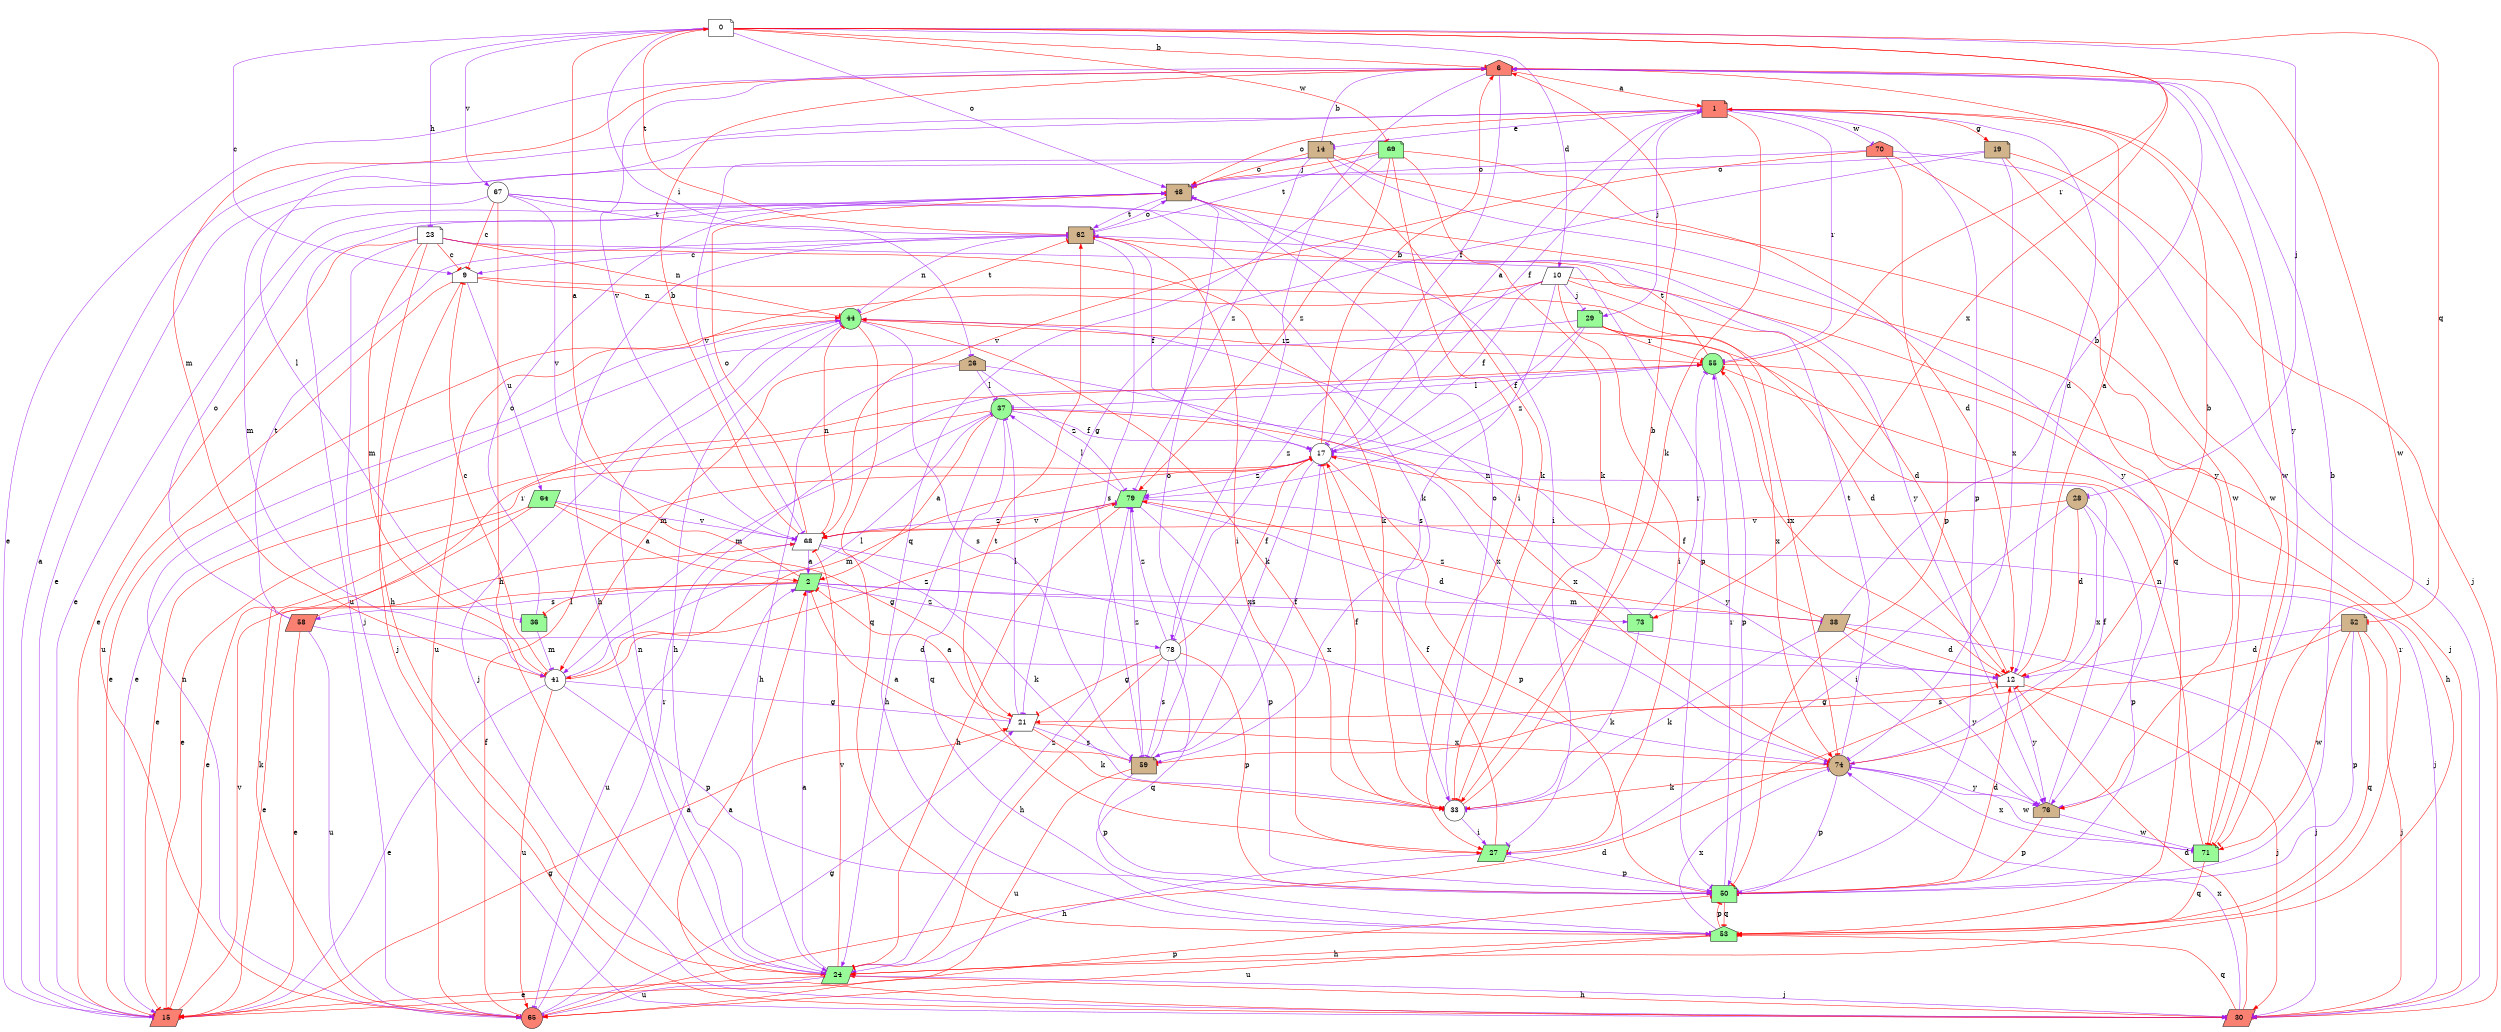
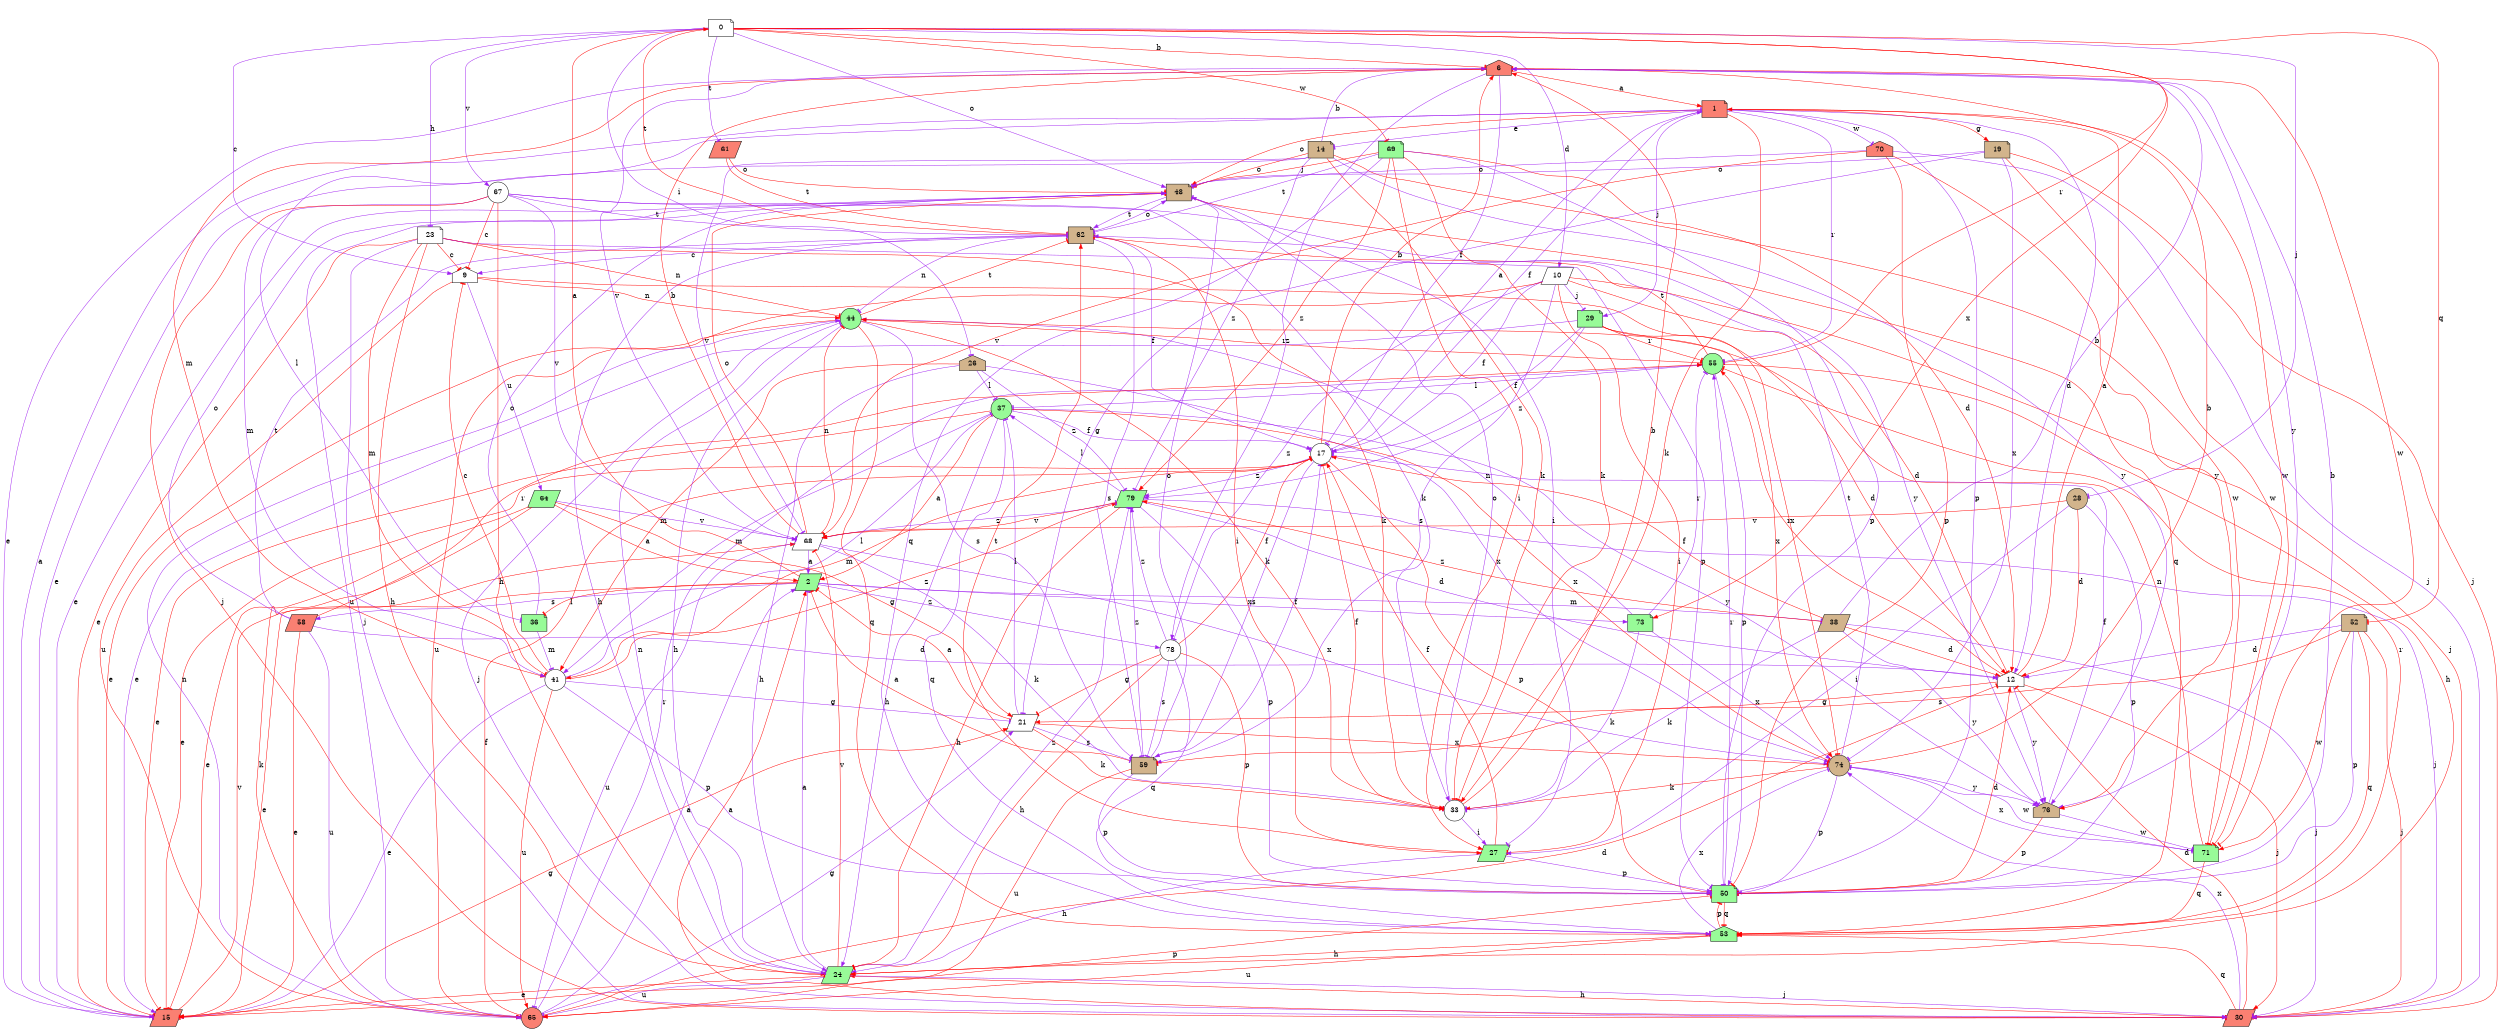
none -> (725, 150)
none -> (1845, 410)
(2040, 683) -> (1739, 694)
(1035, 1008) -> (525, 961)
